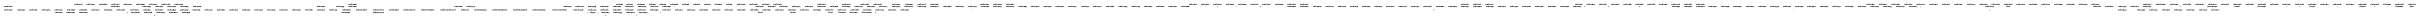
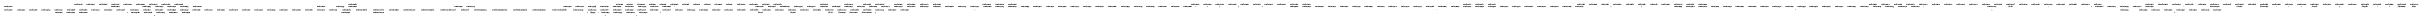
(784, 7) -> (785, 7)
